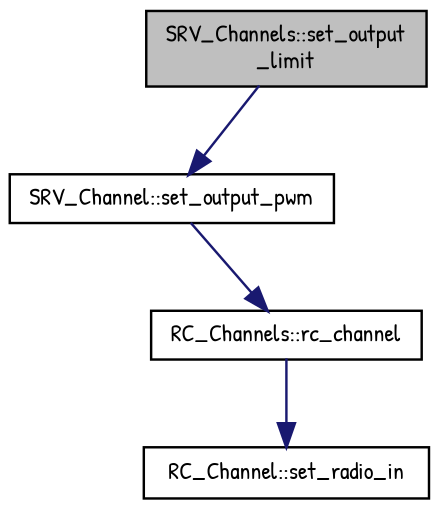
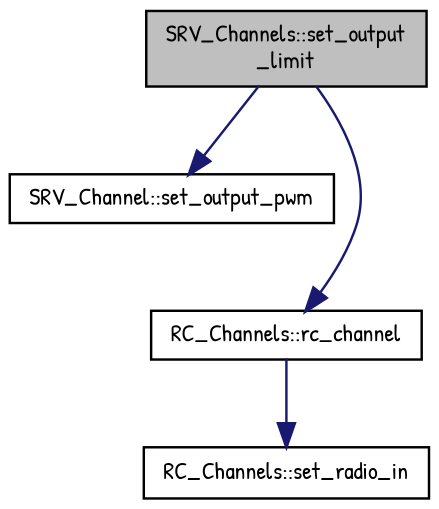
(221, 258) -> (360, 189)
(286, 473) -> (286, 473)
